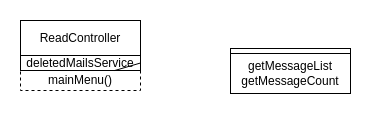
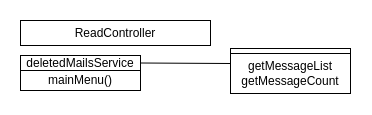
(81, 38) -> (116, 33)
(128, 67) -> (186, 63)
(81, 81) -> (81, 81)
